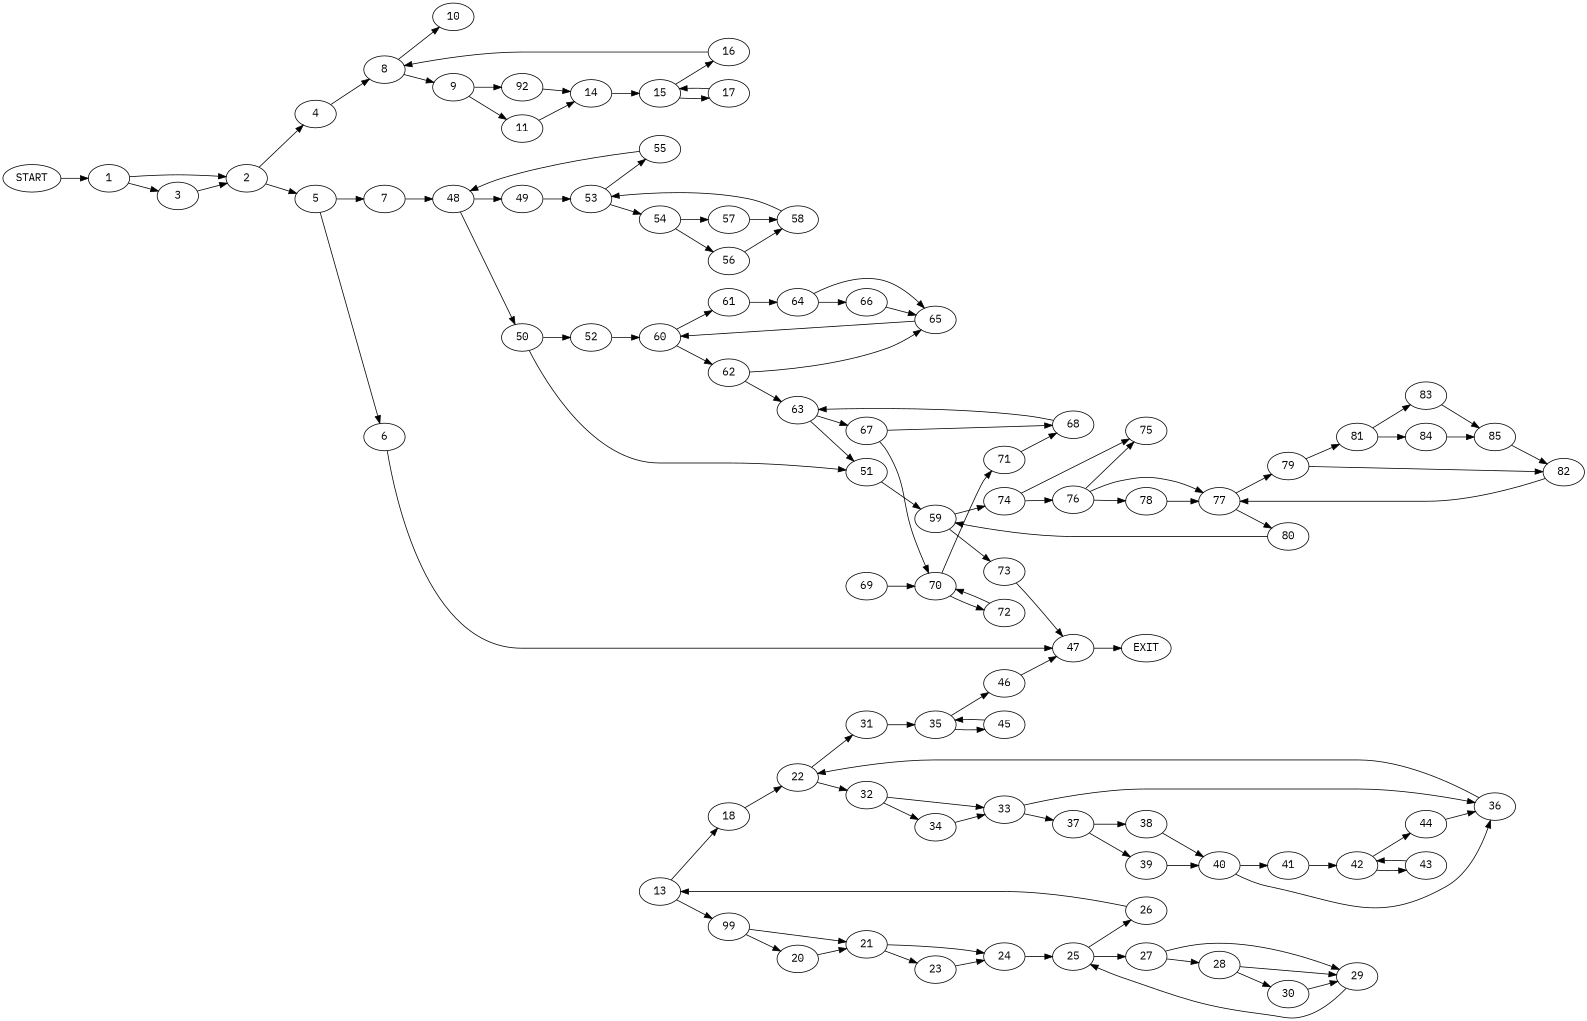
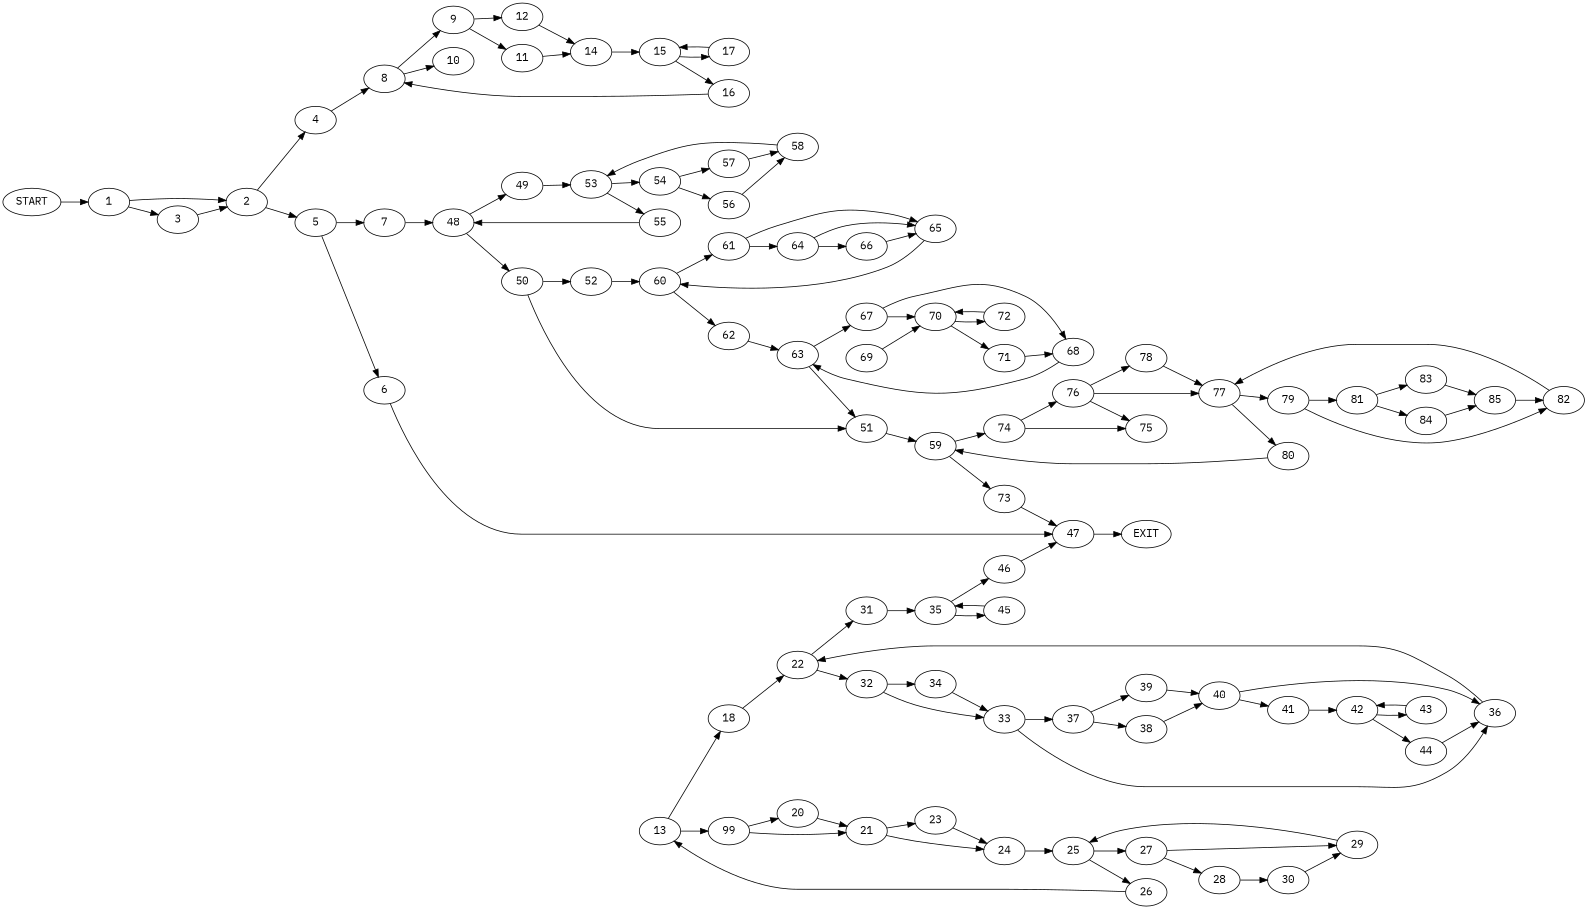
(522, 87) -> (522, 17)
(834, 362) -> (826, 212)
(1284, 970) -> none
